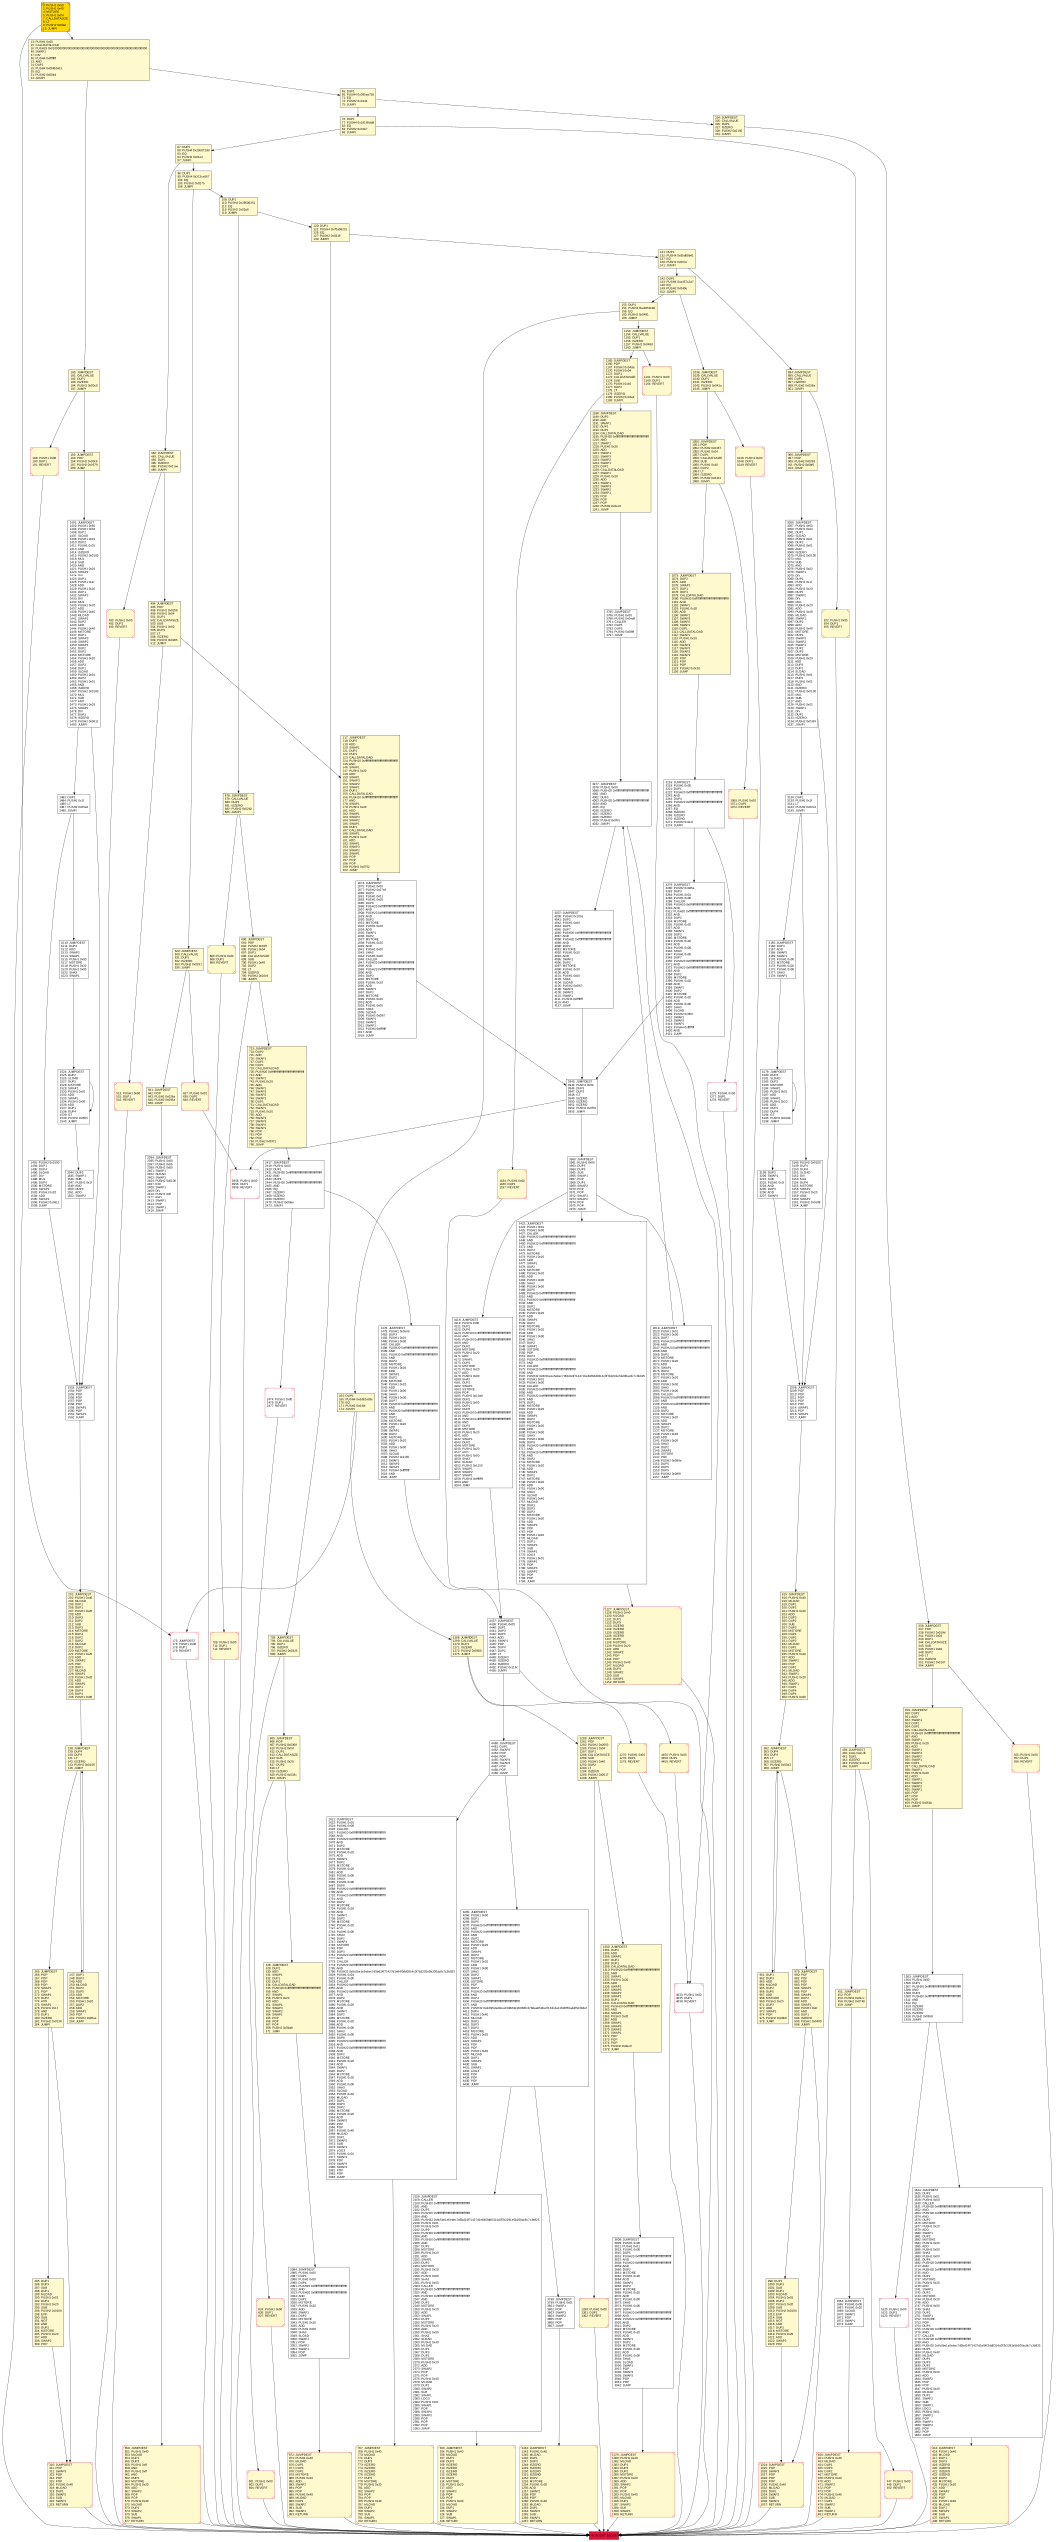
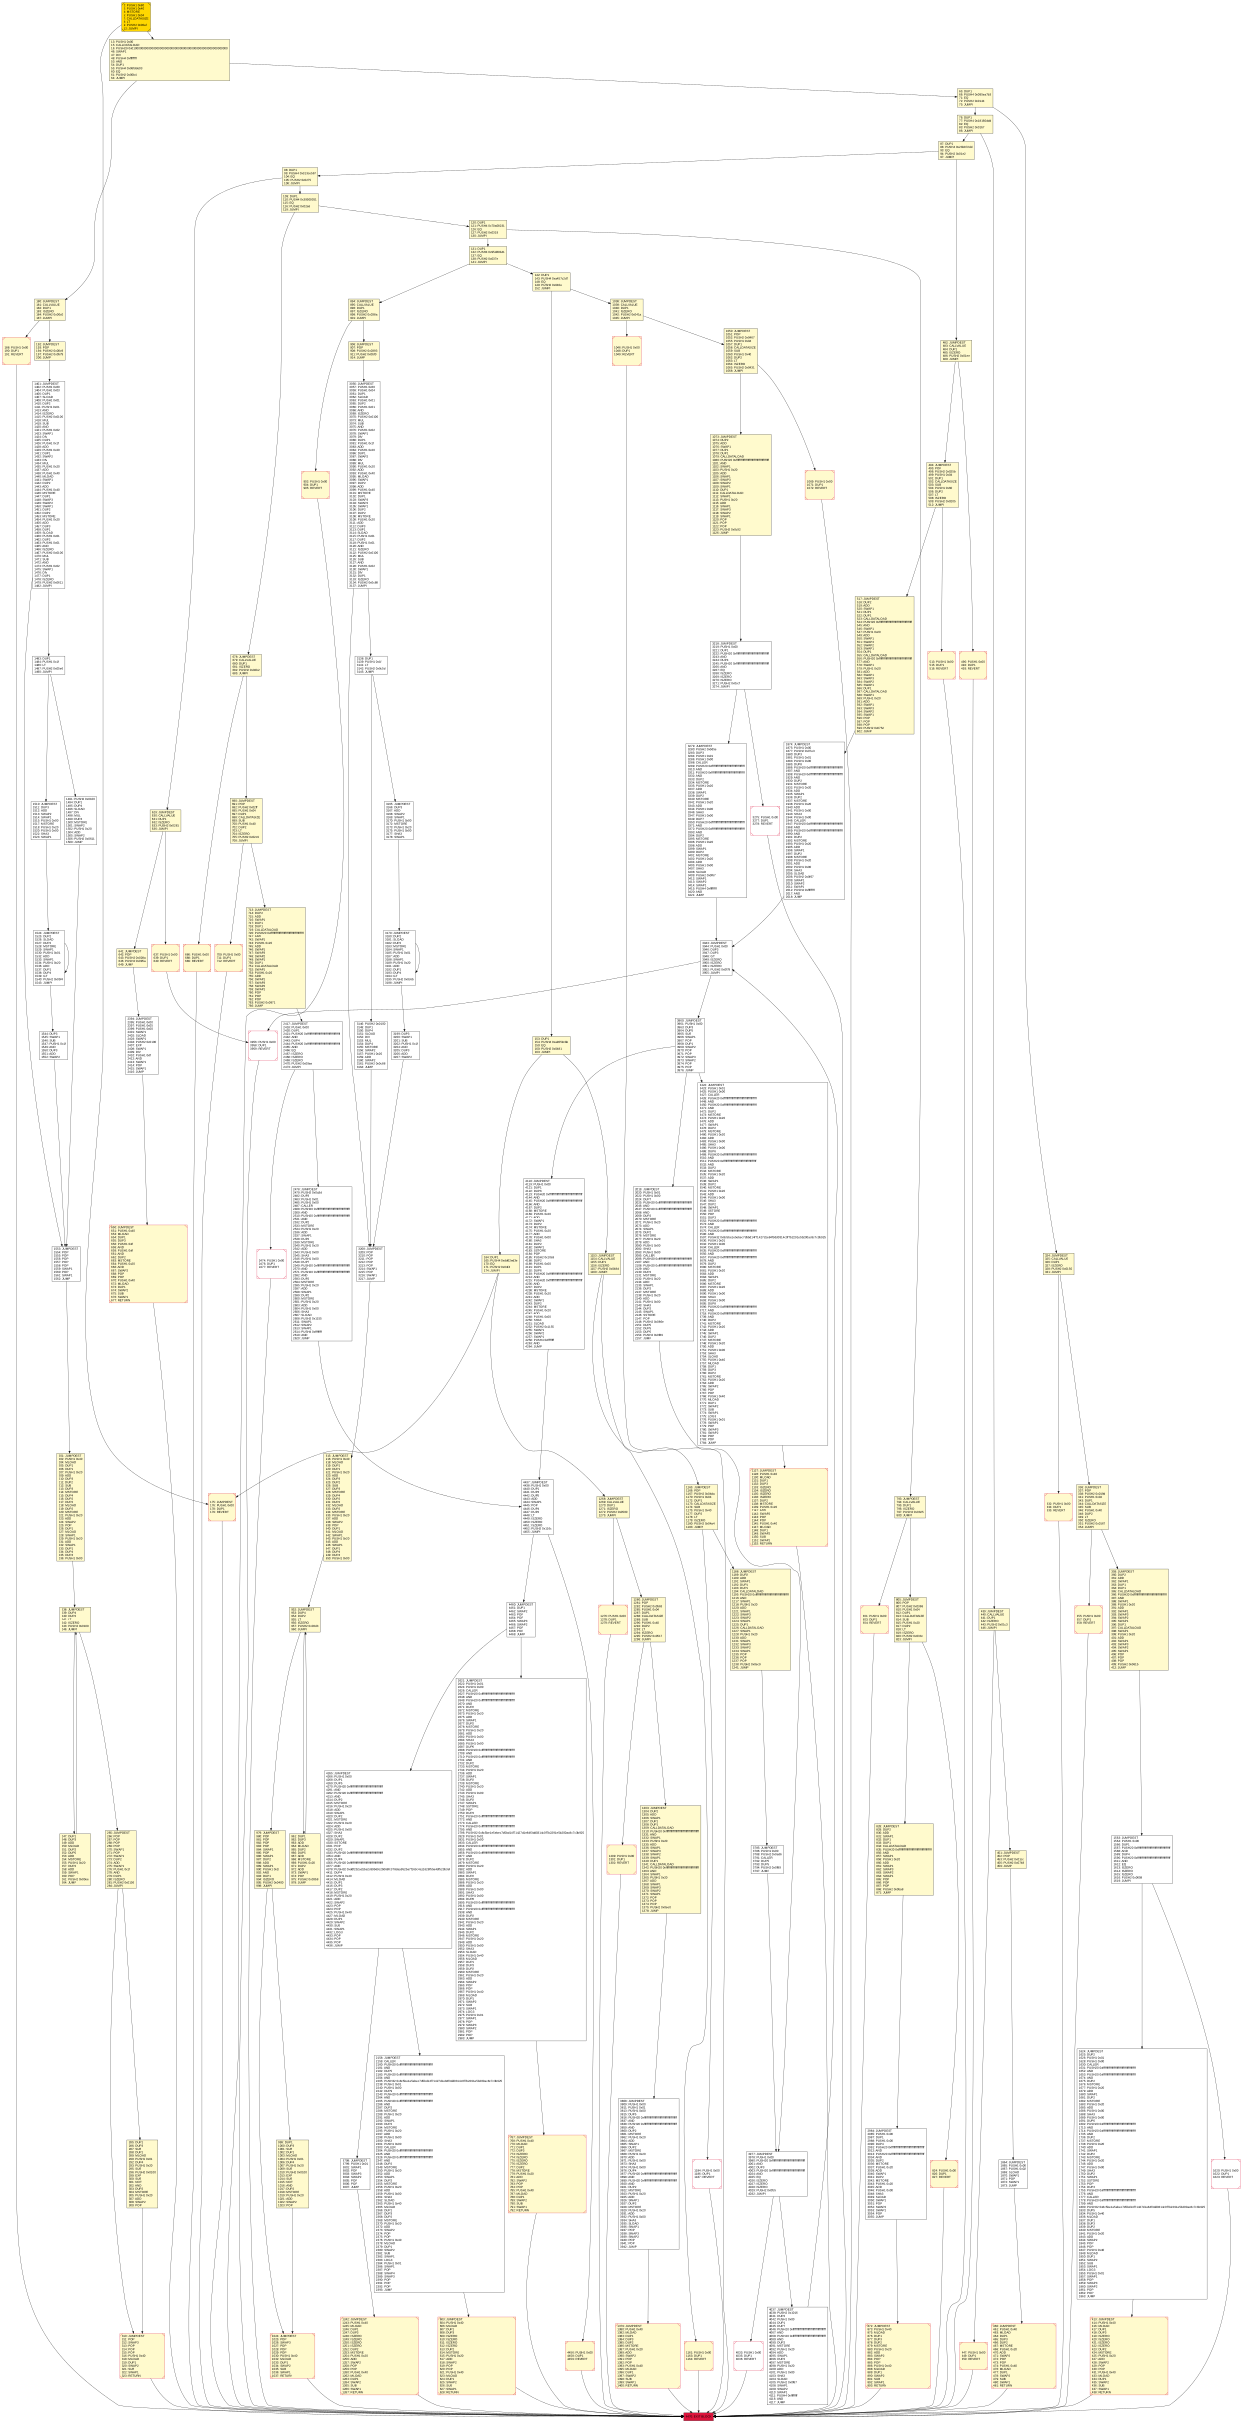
(512, 1184) -> (707, 2174)
none -> (1059, 1507)
(184, 1646) -> (222, 1507)
(681, 1877) -> (620, 2412)
